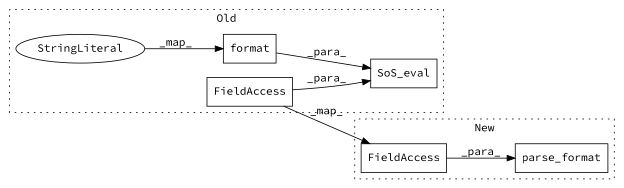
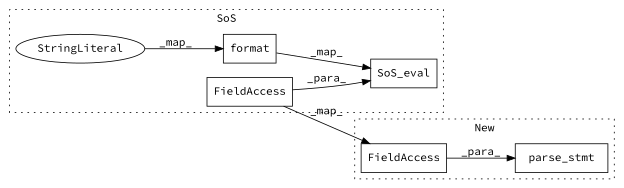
(226, 19) -> (226, 19)
(327, 52) -> (327, 52)
(562, 158) -> (562, 158)
